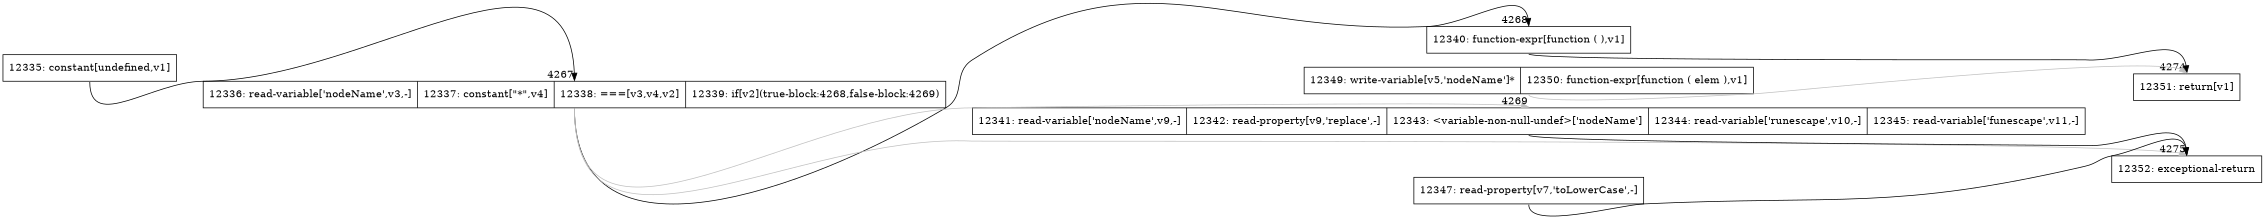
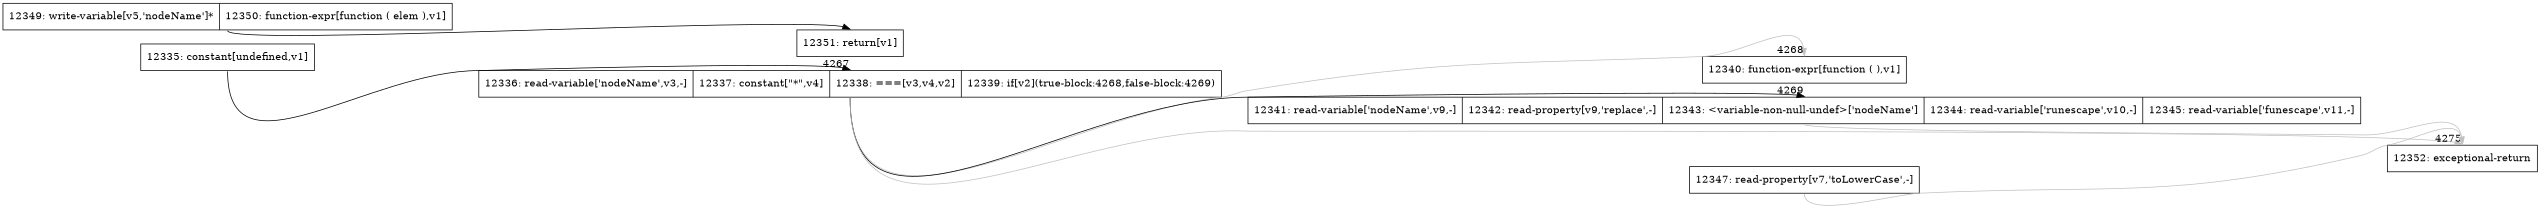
(1005, 42) -> (1301, 82)
(1862, 60) -> none
(1854, 85) -> (535, 30)
(1017, 107) -> (1293, 97)
(1862, 144) -> (2137, 133)
(1860, 199) -> (2135, 188)
